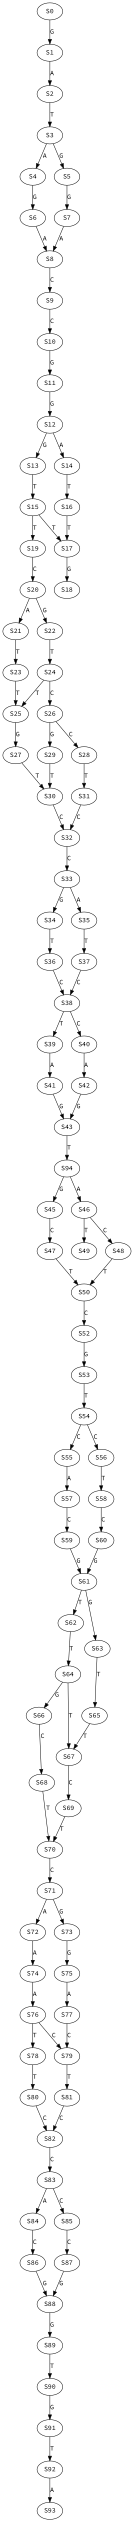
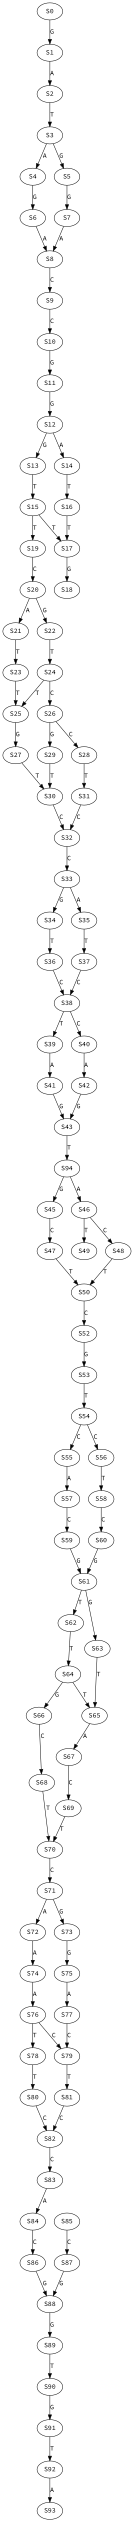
(68, 1713) -> (80, 1693)
(85, 1736) -> (85, 1736)
(58, 2199) -> none
